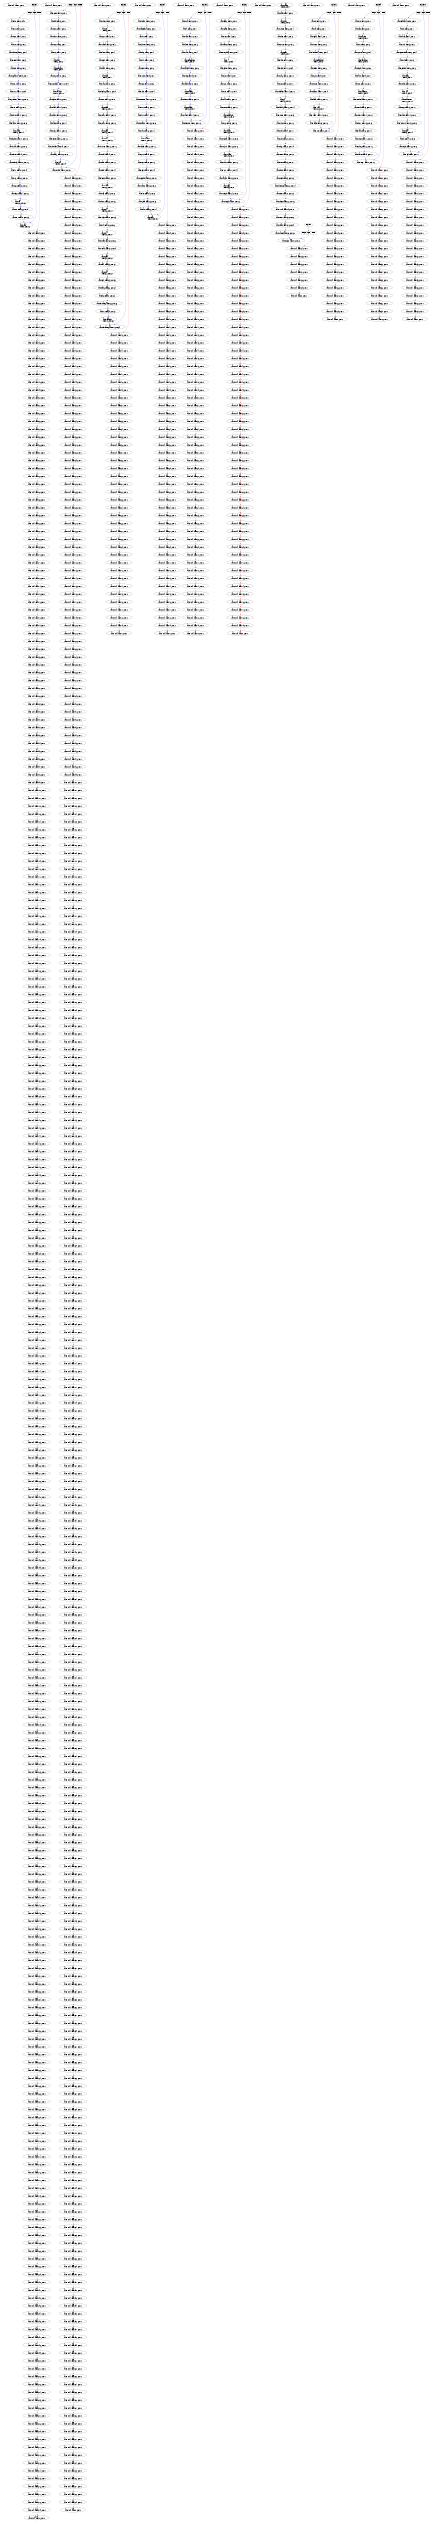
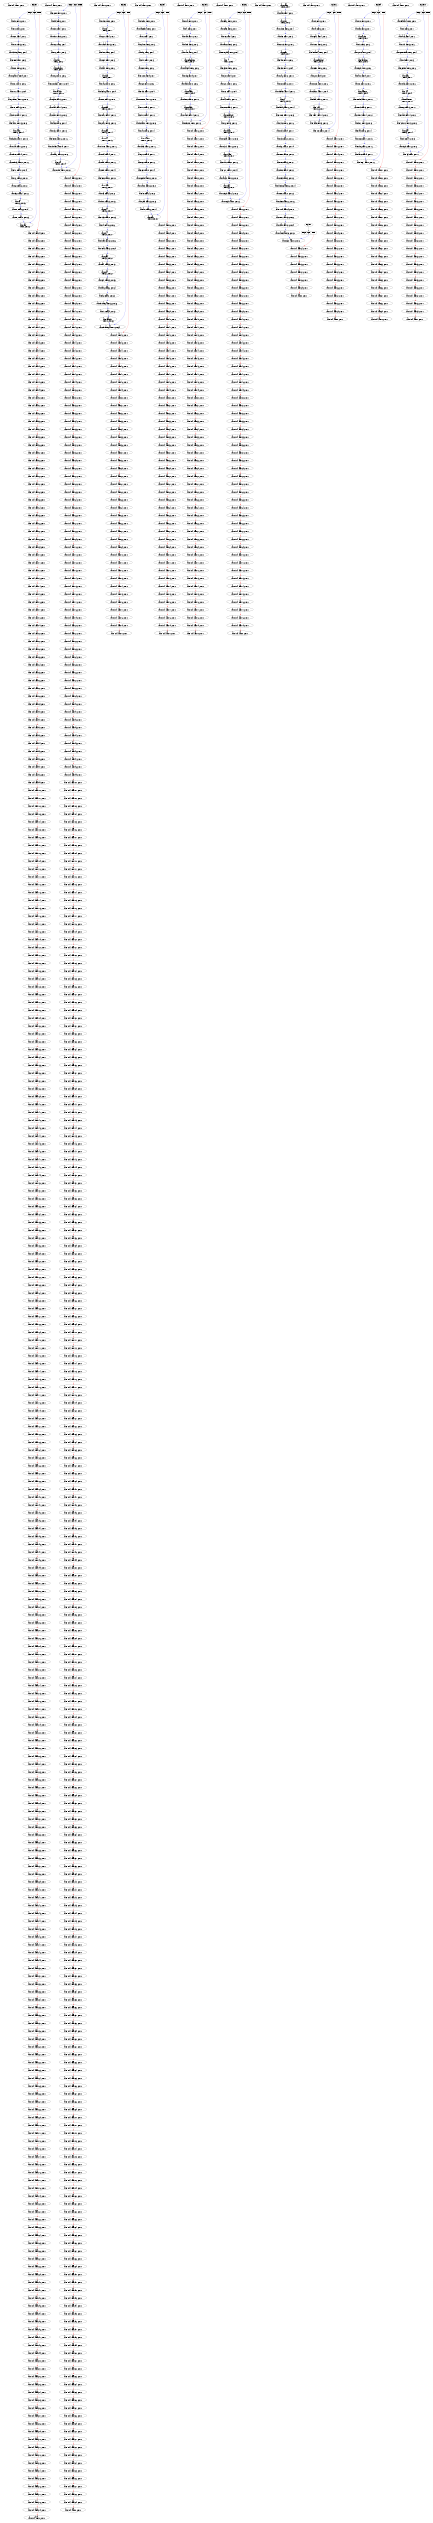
(18, 21) -> (18, 21)
